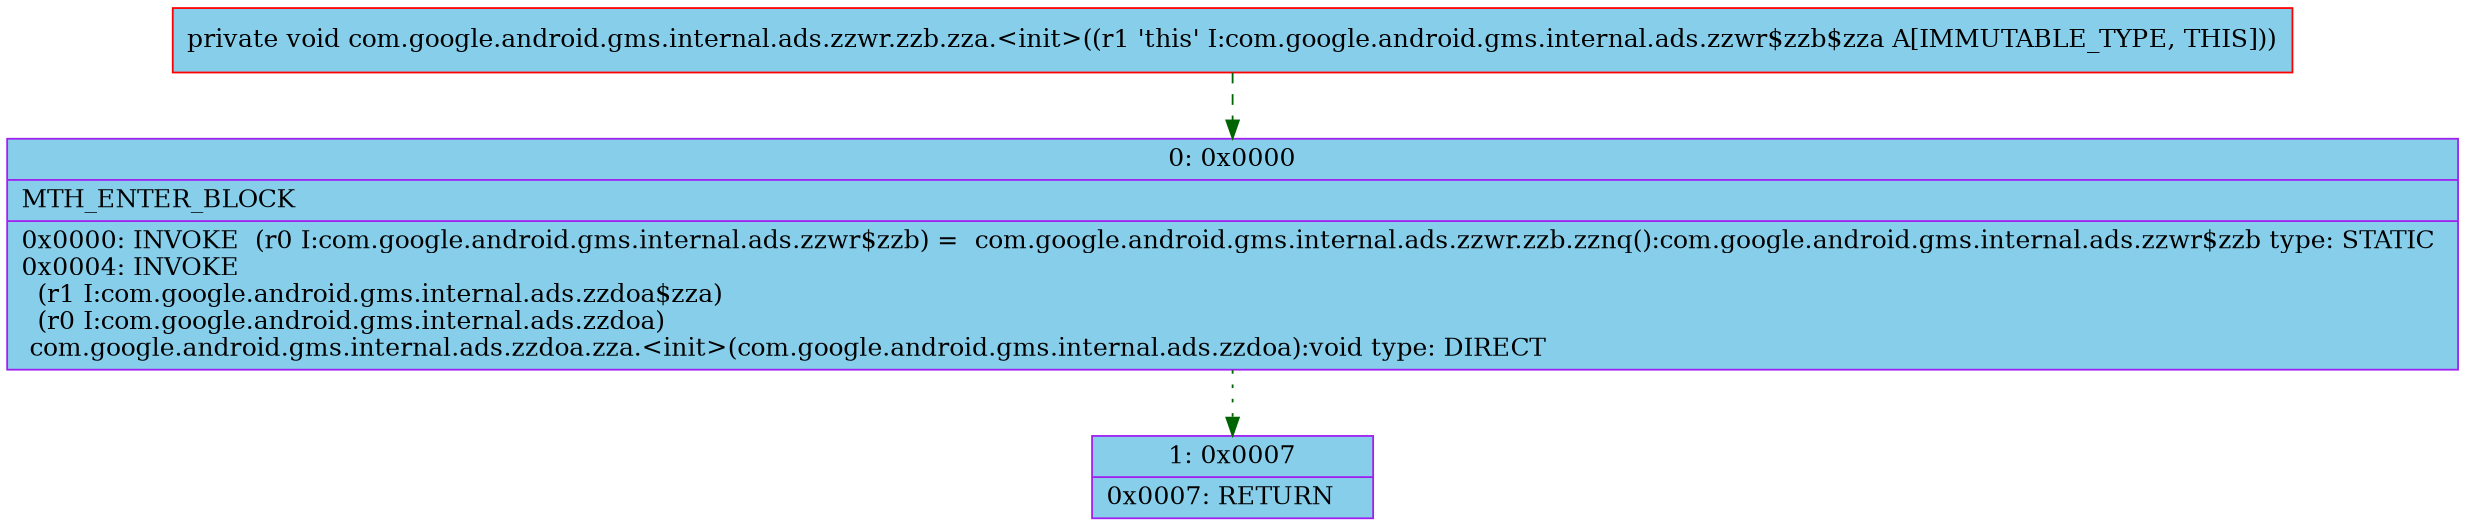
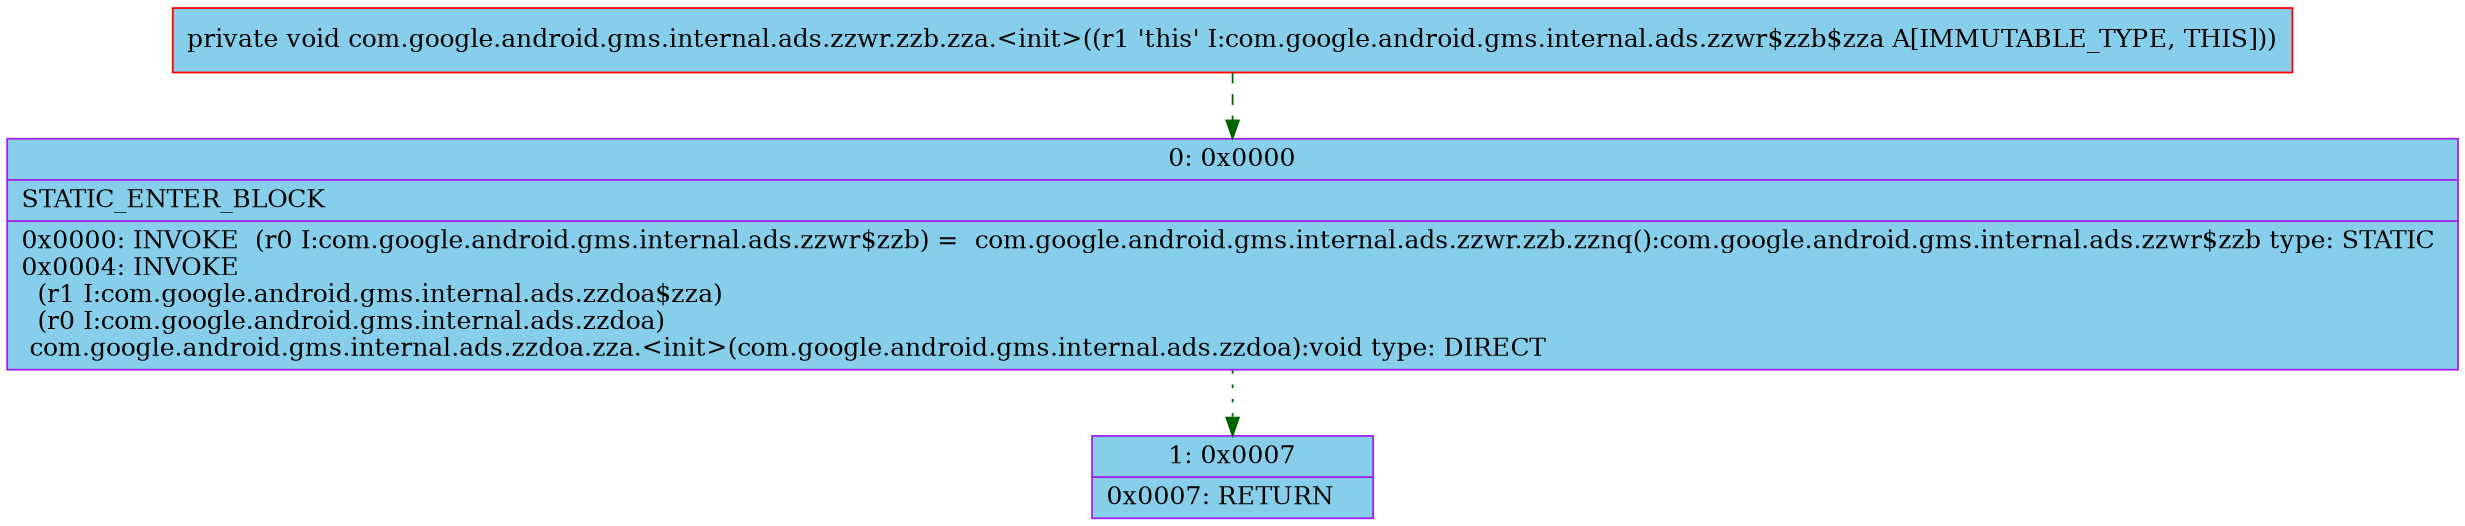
(159, 200) -> (174, 200)
